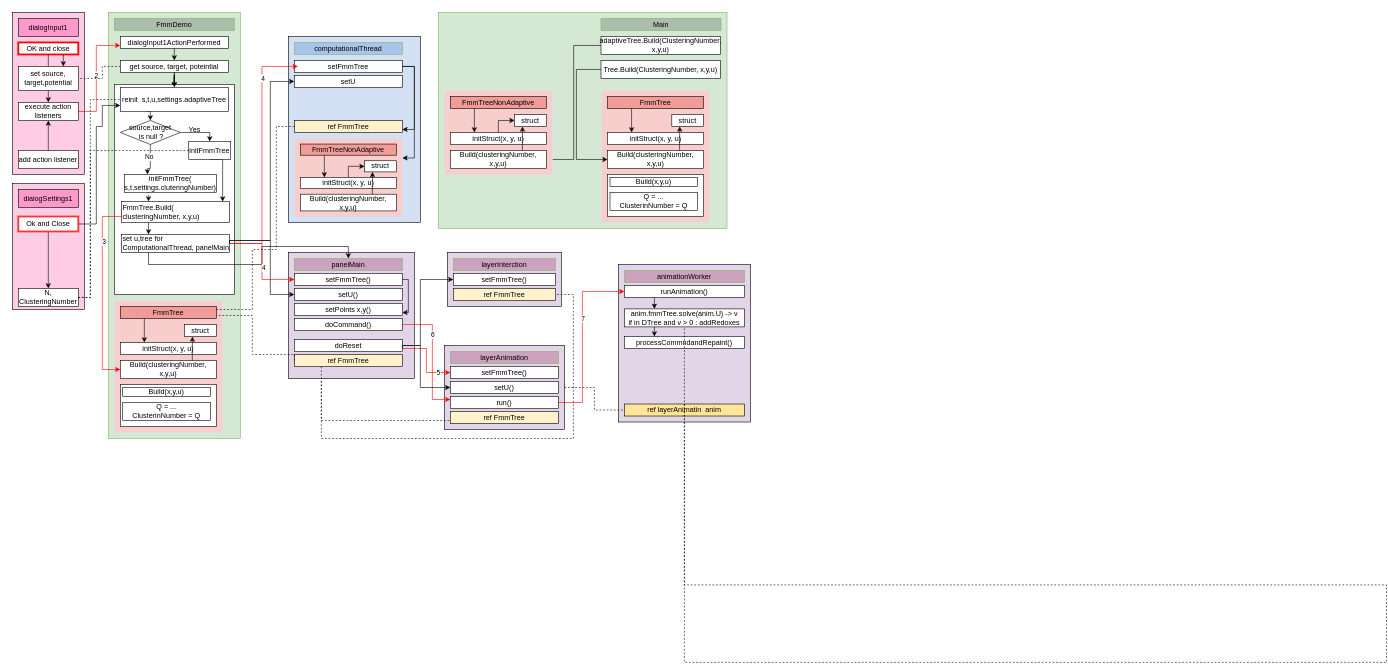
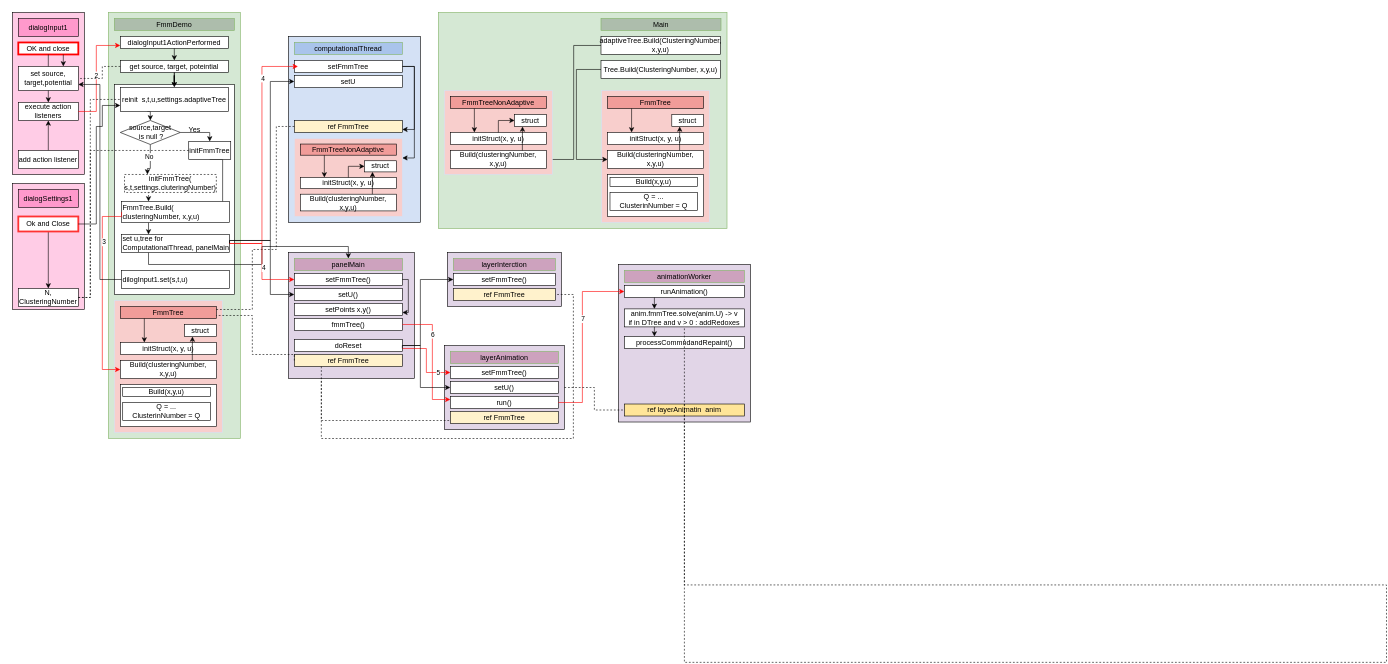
(170, 183) -> (170, 183)
(223, 196) -> (223, 198)
none -> (110, 279)
none -> (176, 279)
(348, 324) -> (348, 324)
